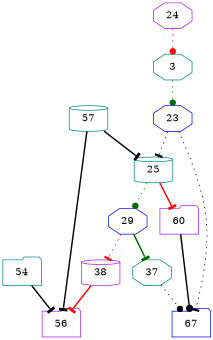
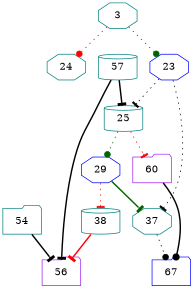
(173, 16) -> (66, 67)
(173, 39) -> (94, 39)
(166, 194) -> (137, 143)
(206, 218) -> (183, 145)
(101, 273) -> (101, 221)
